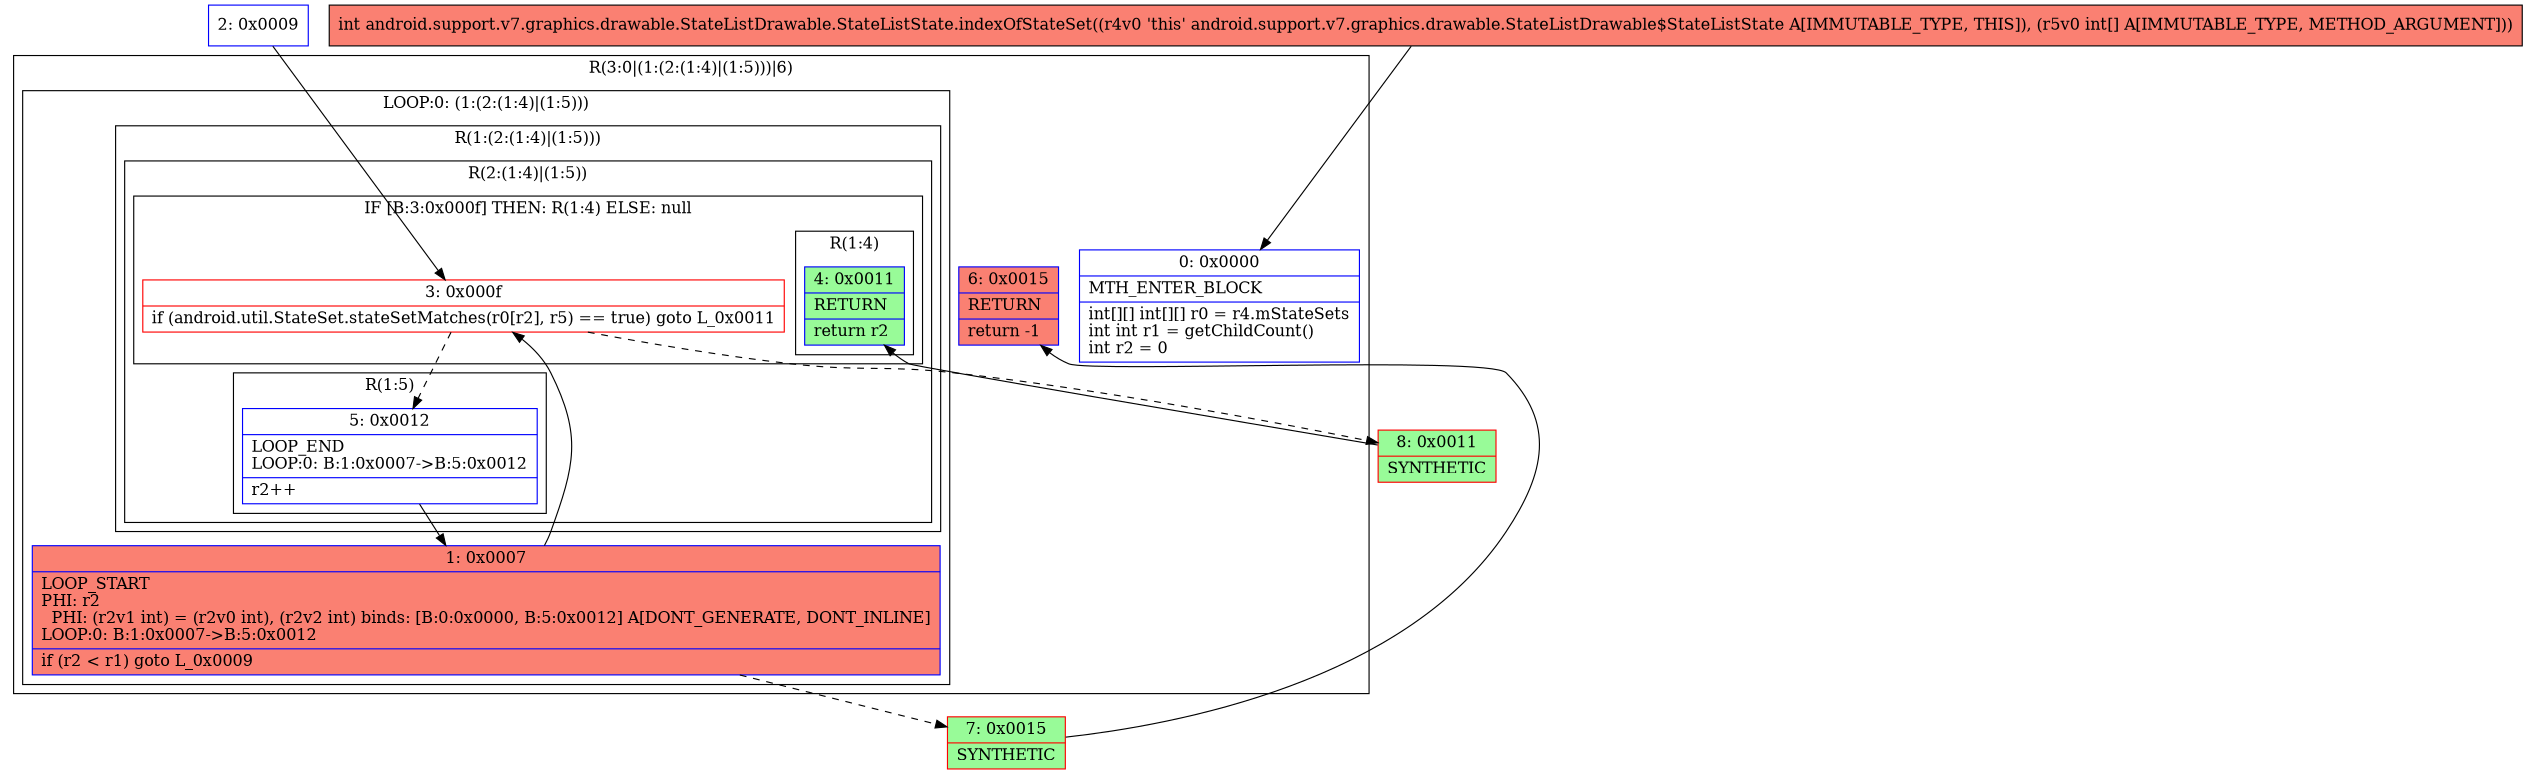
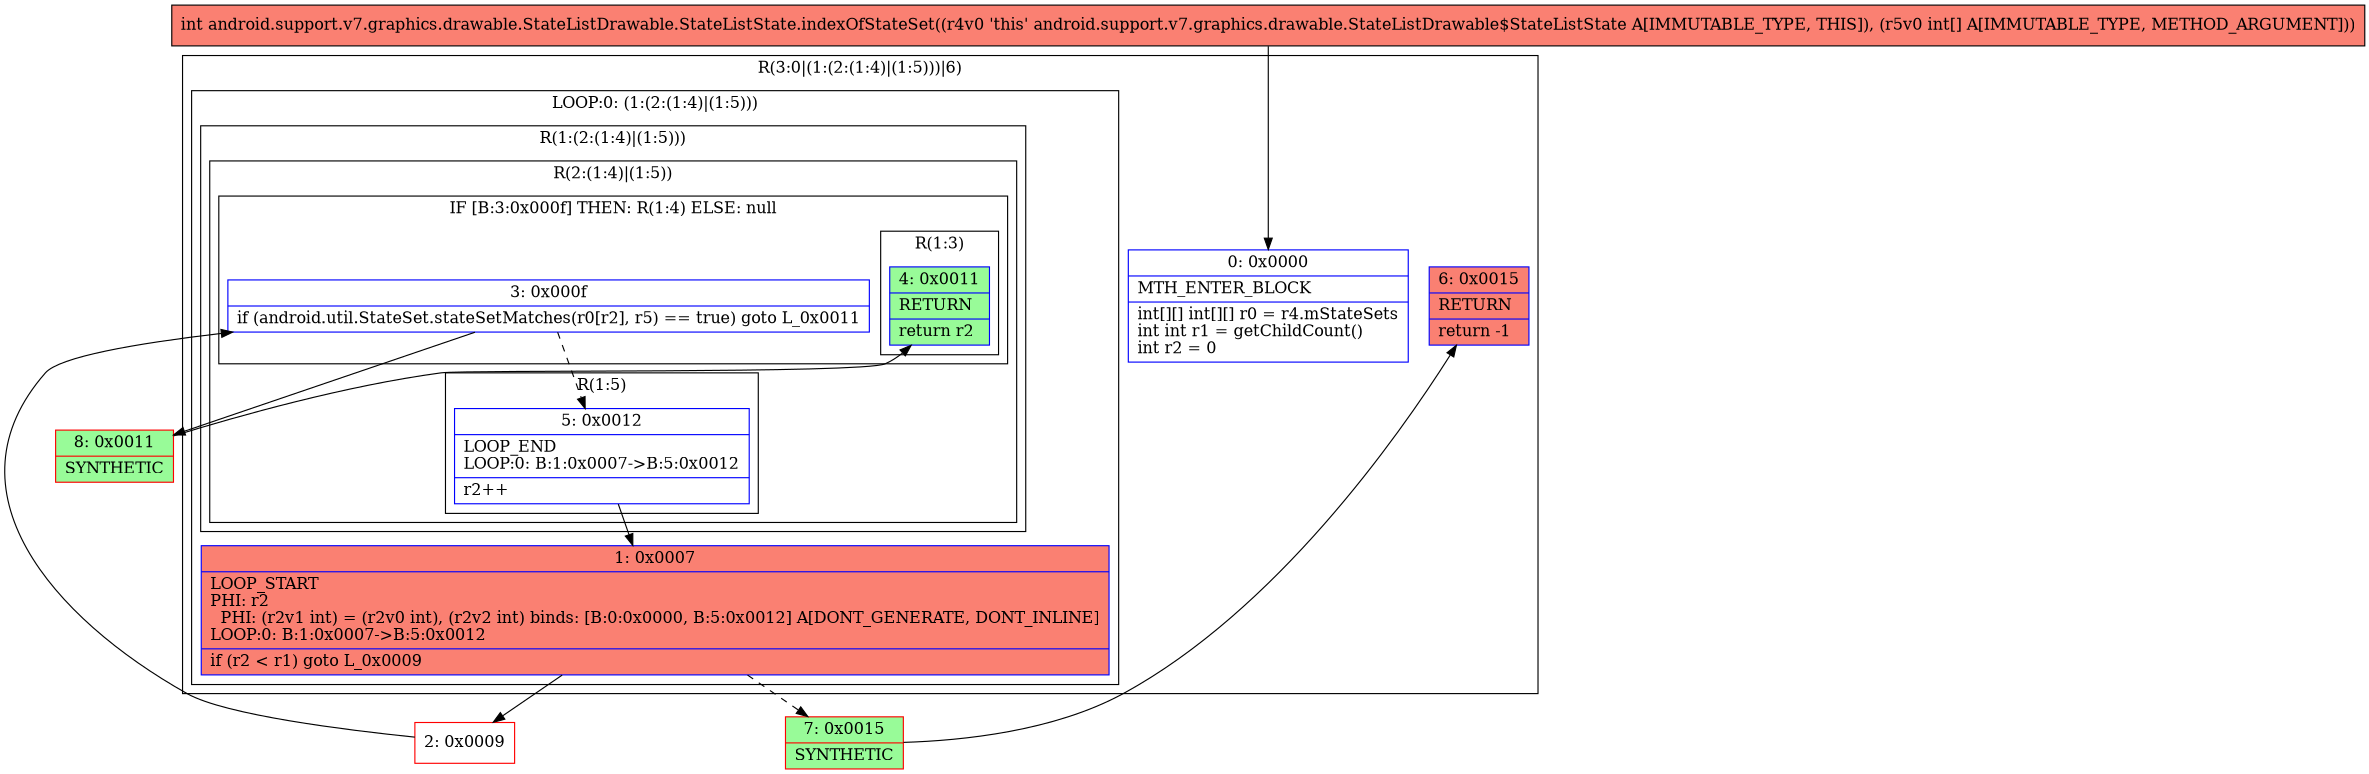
(258, 26) -> (465, 743)
(855, 244) -> (940, 244)
(464, 306) -> (549, 306)
(978, 376) -> (330, 382)
(571, 437) -> (525, 700)
